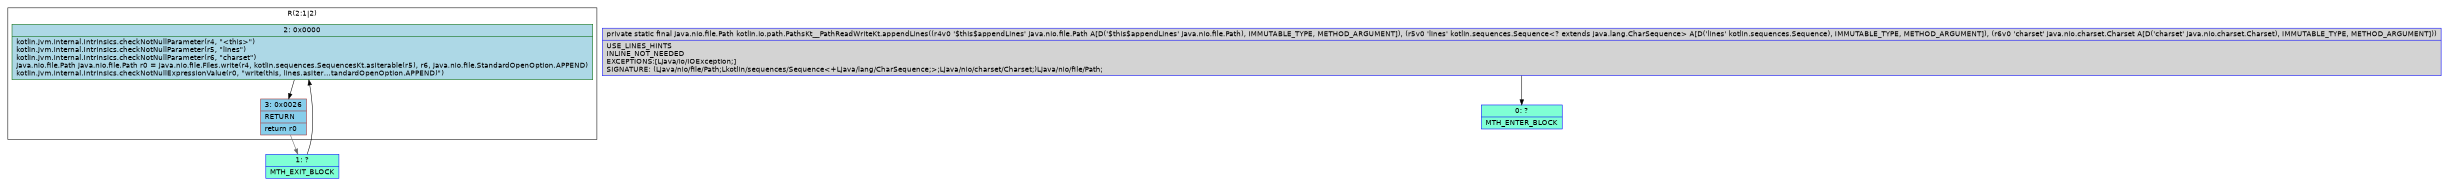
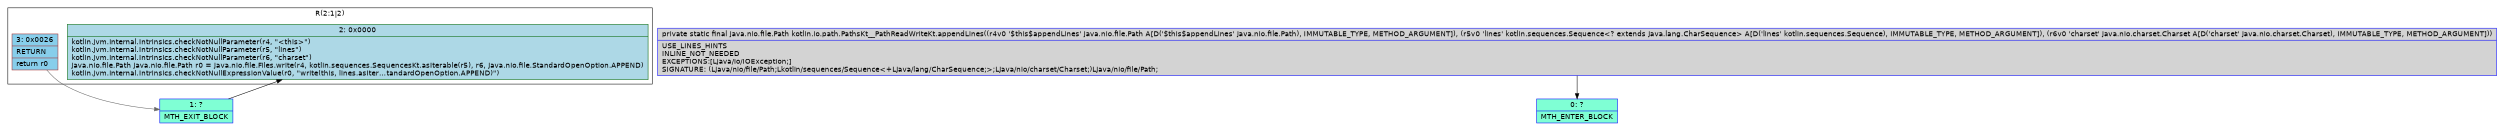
(292, 87) -> none
